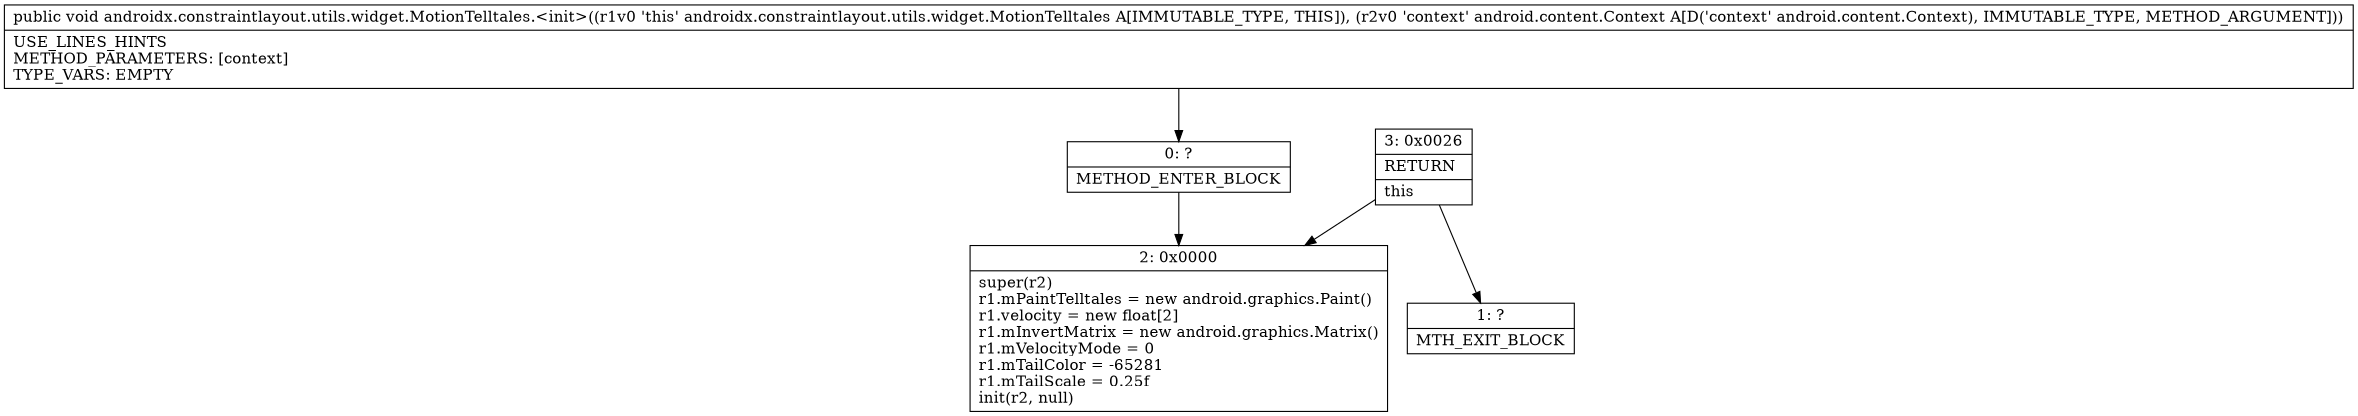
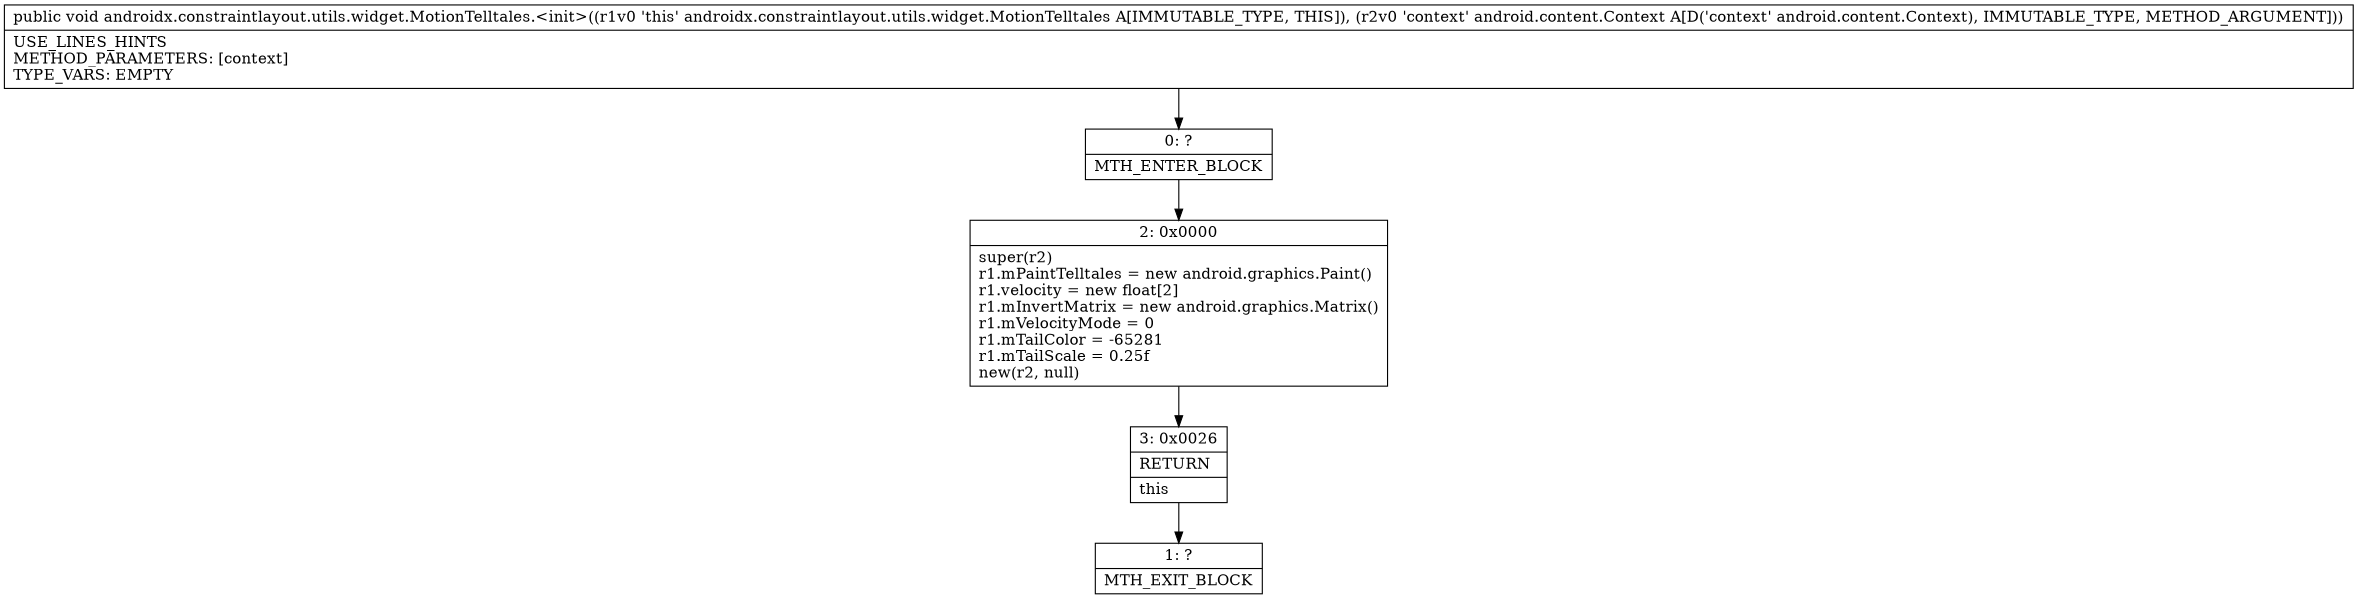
(1179, 179) -> (1179, 166)
(1345, 219) -> (1179, 401)
(1027, 398) -> (1029, 373)
